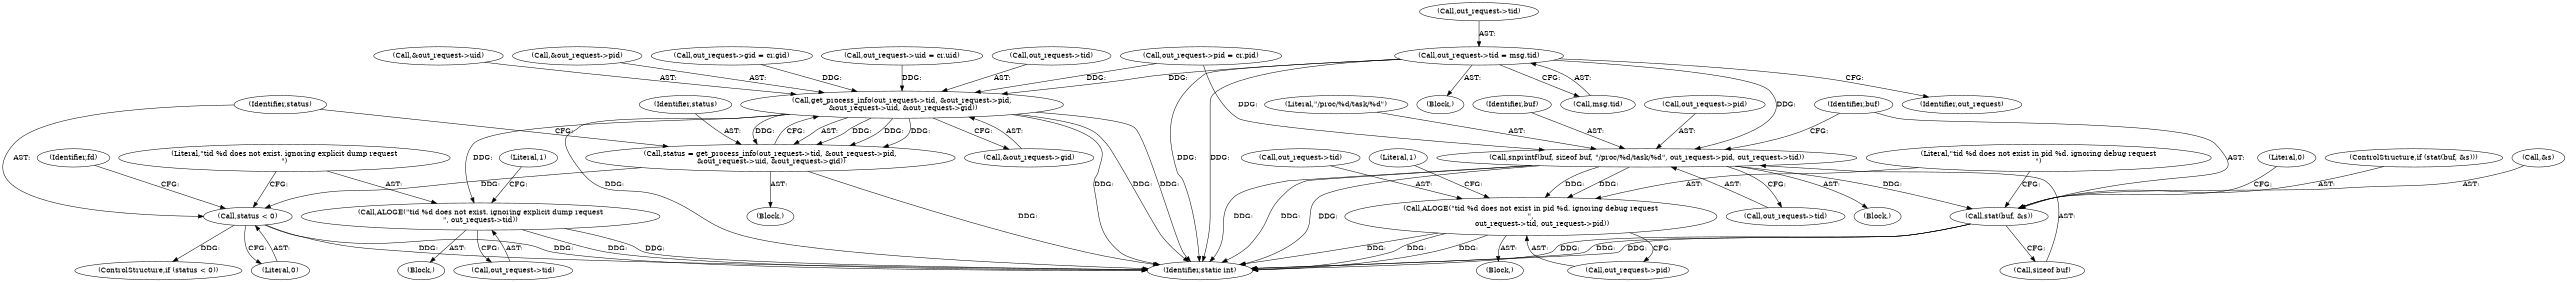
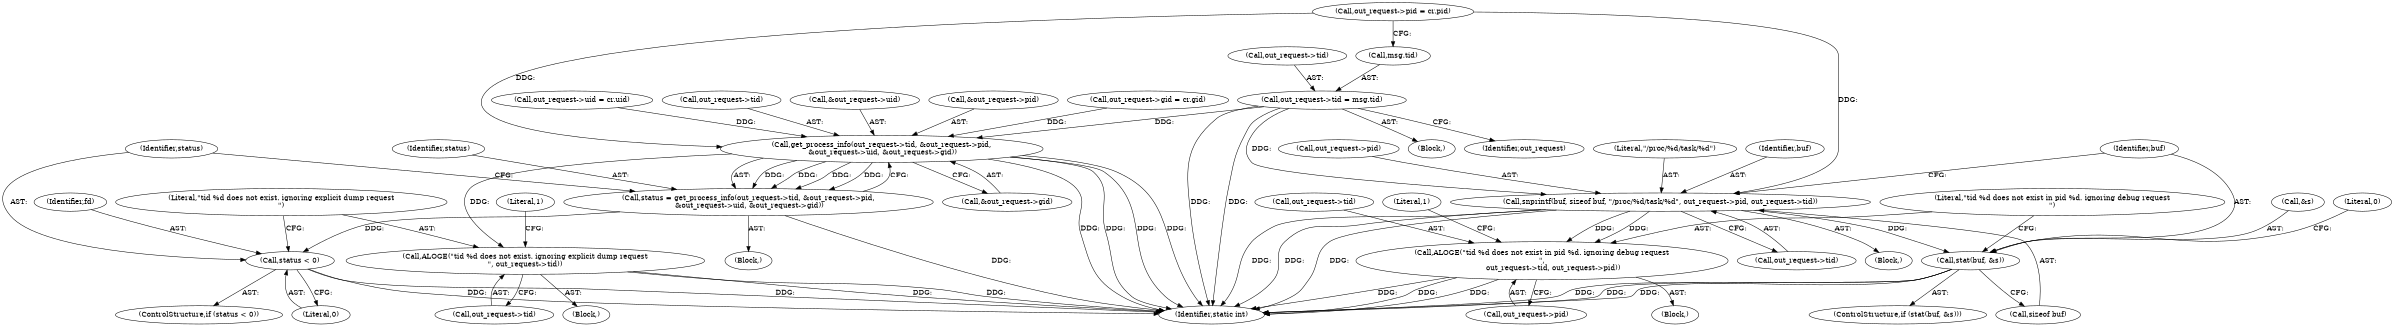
(1537, 80) -> (1393, 31)
(171, 185) -> (180, 229)
(2295, 186) -> (1937, 286)
(212, 249) -> (252, 293)
